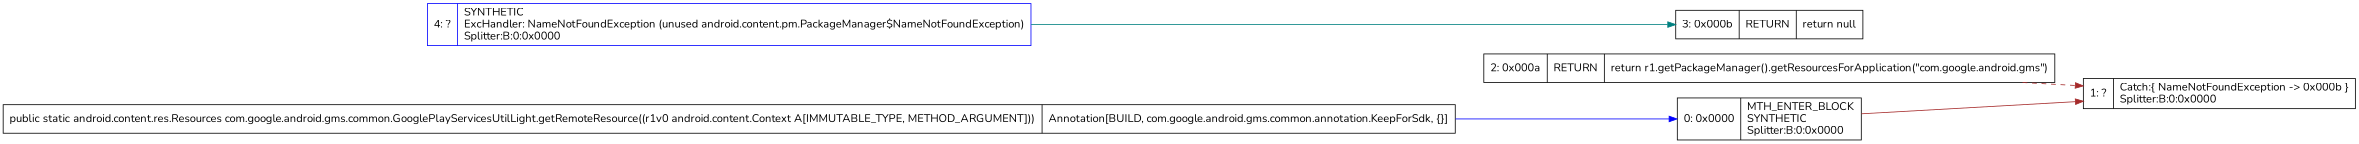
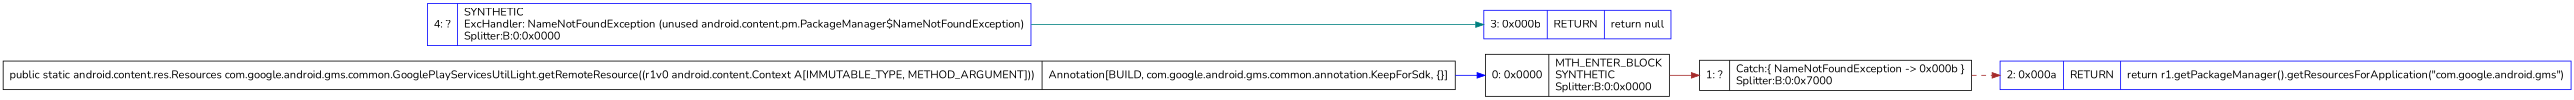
(1769, 25) -> (1577, 25)
(1769, 68) -> (2286, 75)
(2049, 84) -> (1982, 75)
(2168, 99) -> (1784, 81)
